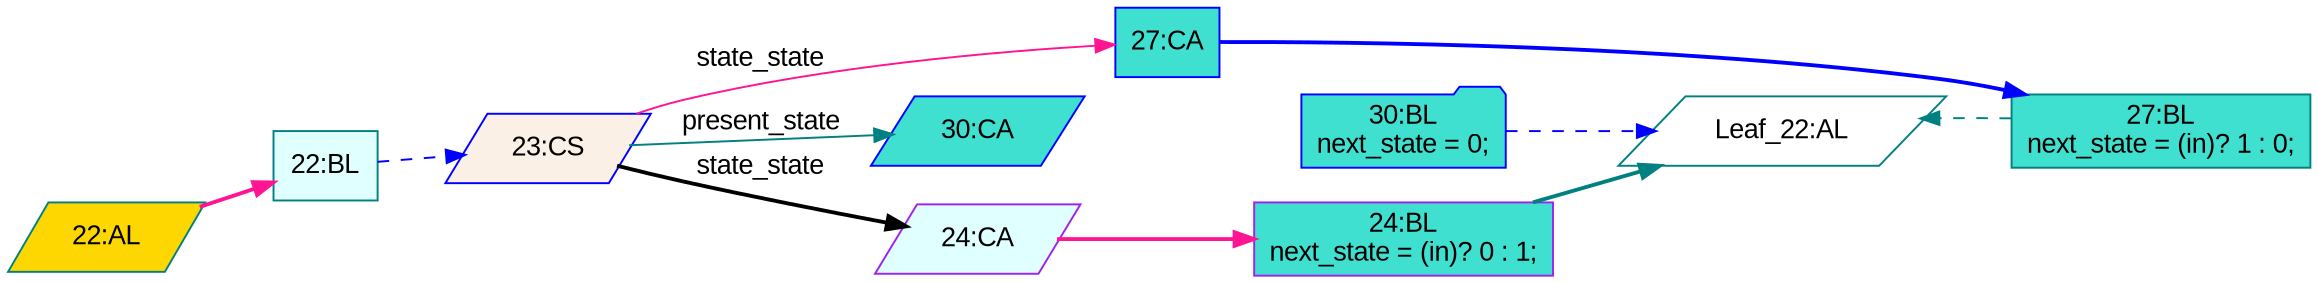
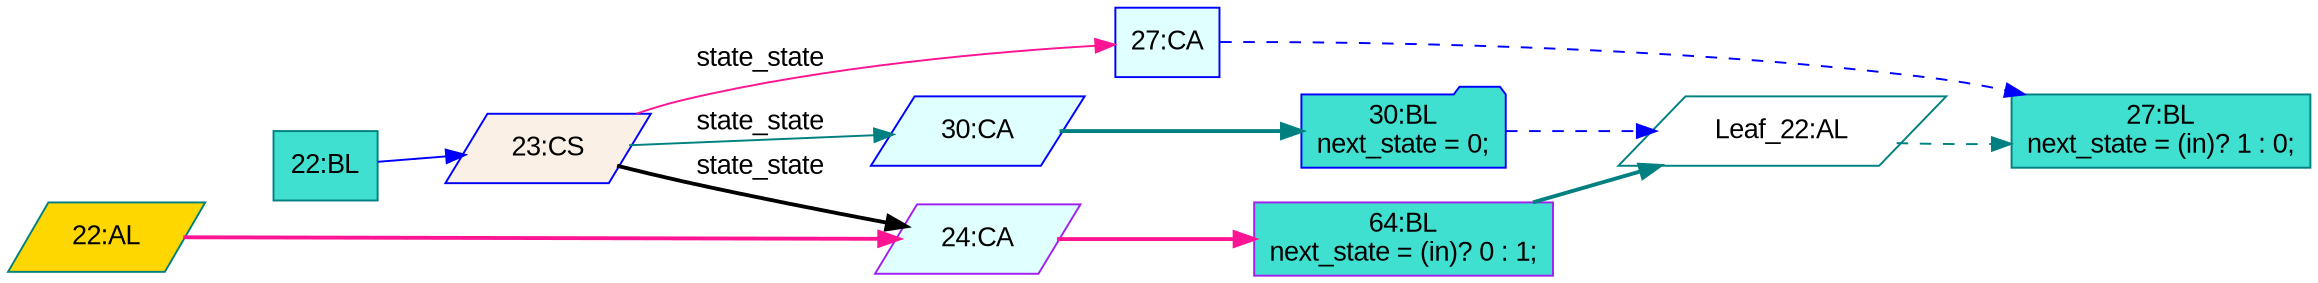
(1167, 42) -> (1167, 42)
(1614, 51) -> (1614, 51)
(1975, 118) -> (1944, 144)
(761, 122) -> (761, 122)
(978, 131) -> (978, 131)
none -> (1171, 131)
(412, 159) -> (412, 159)
(326, 166) -> (326, 166)
(227, 198) -> (531, 238)
(1404, 239) -> (1404, 239)
